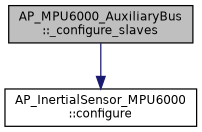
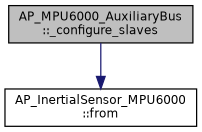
(101, 108) -> (101, 108)
